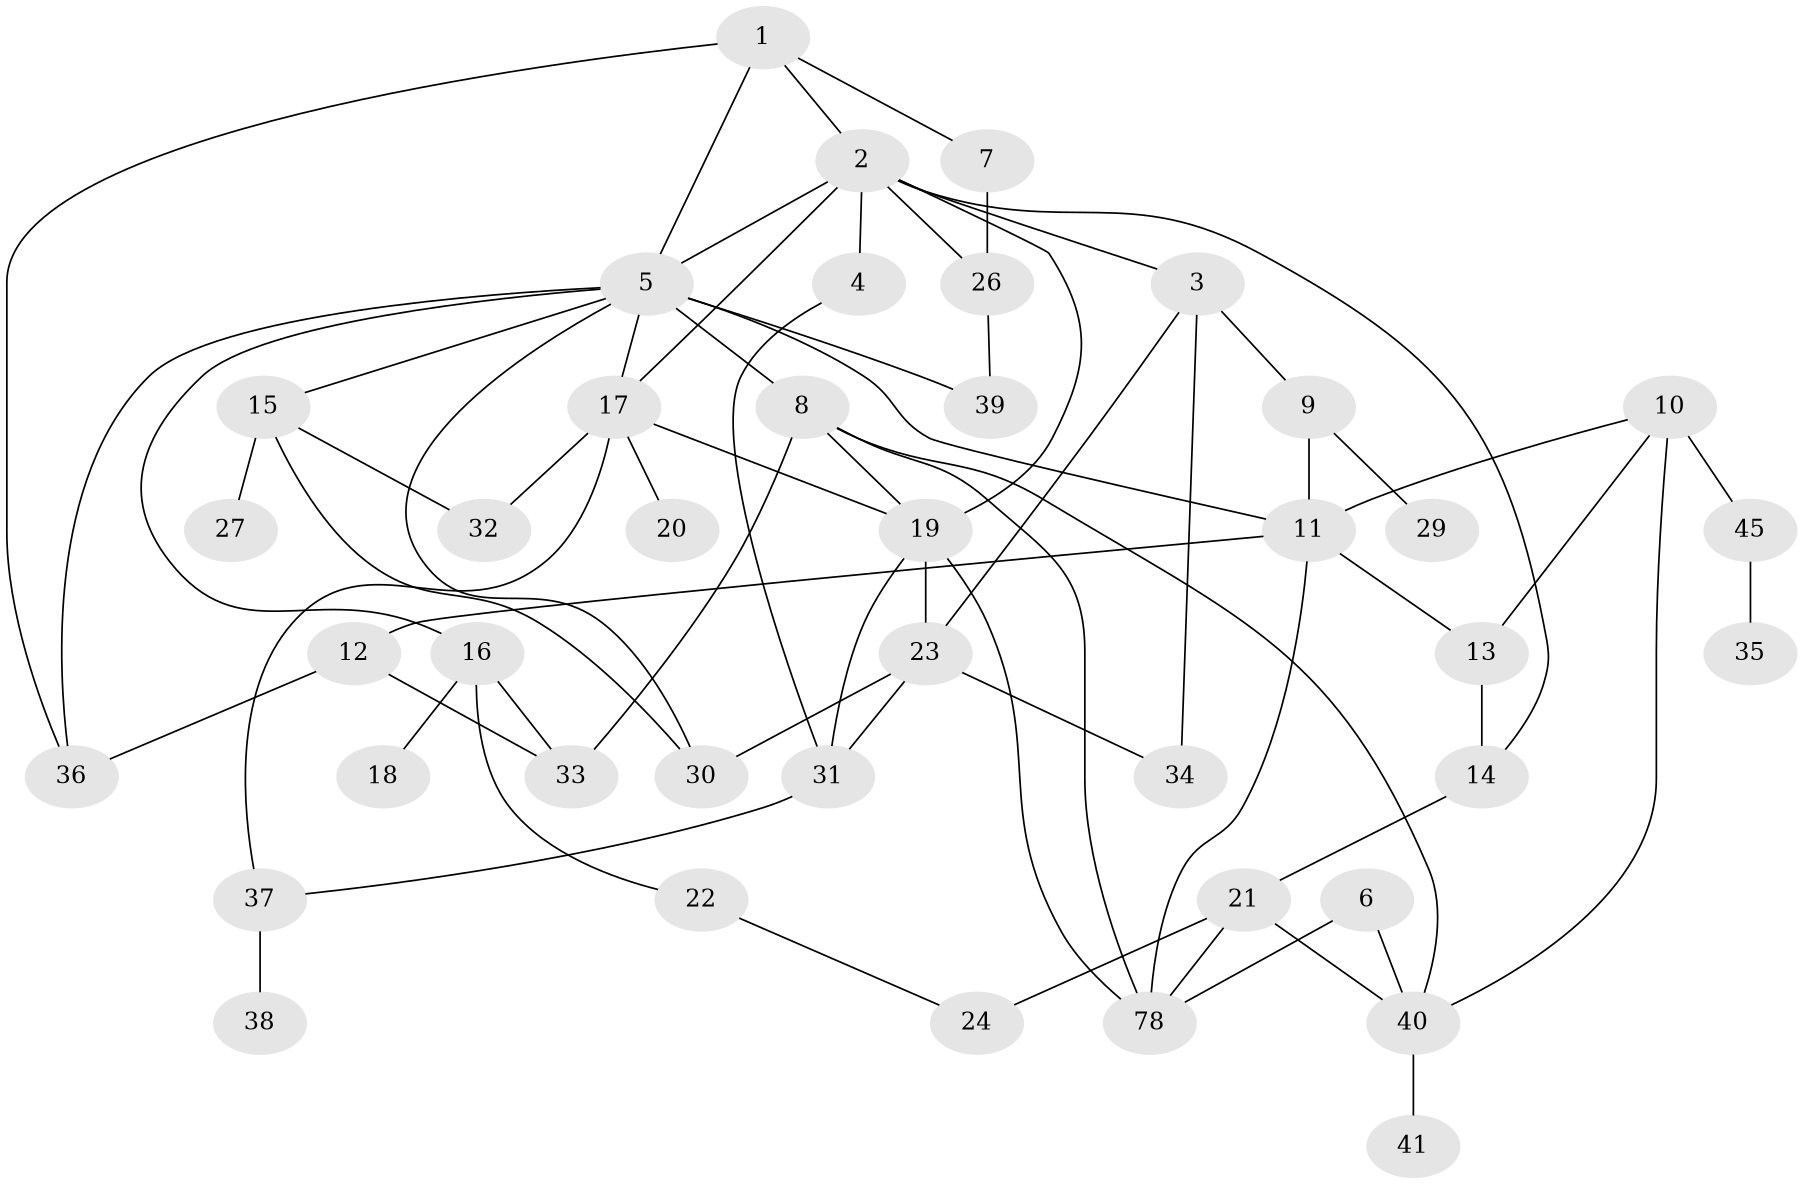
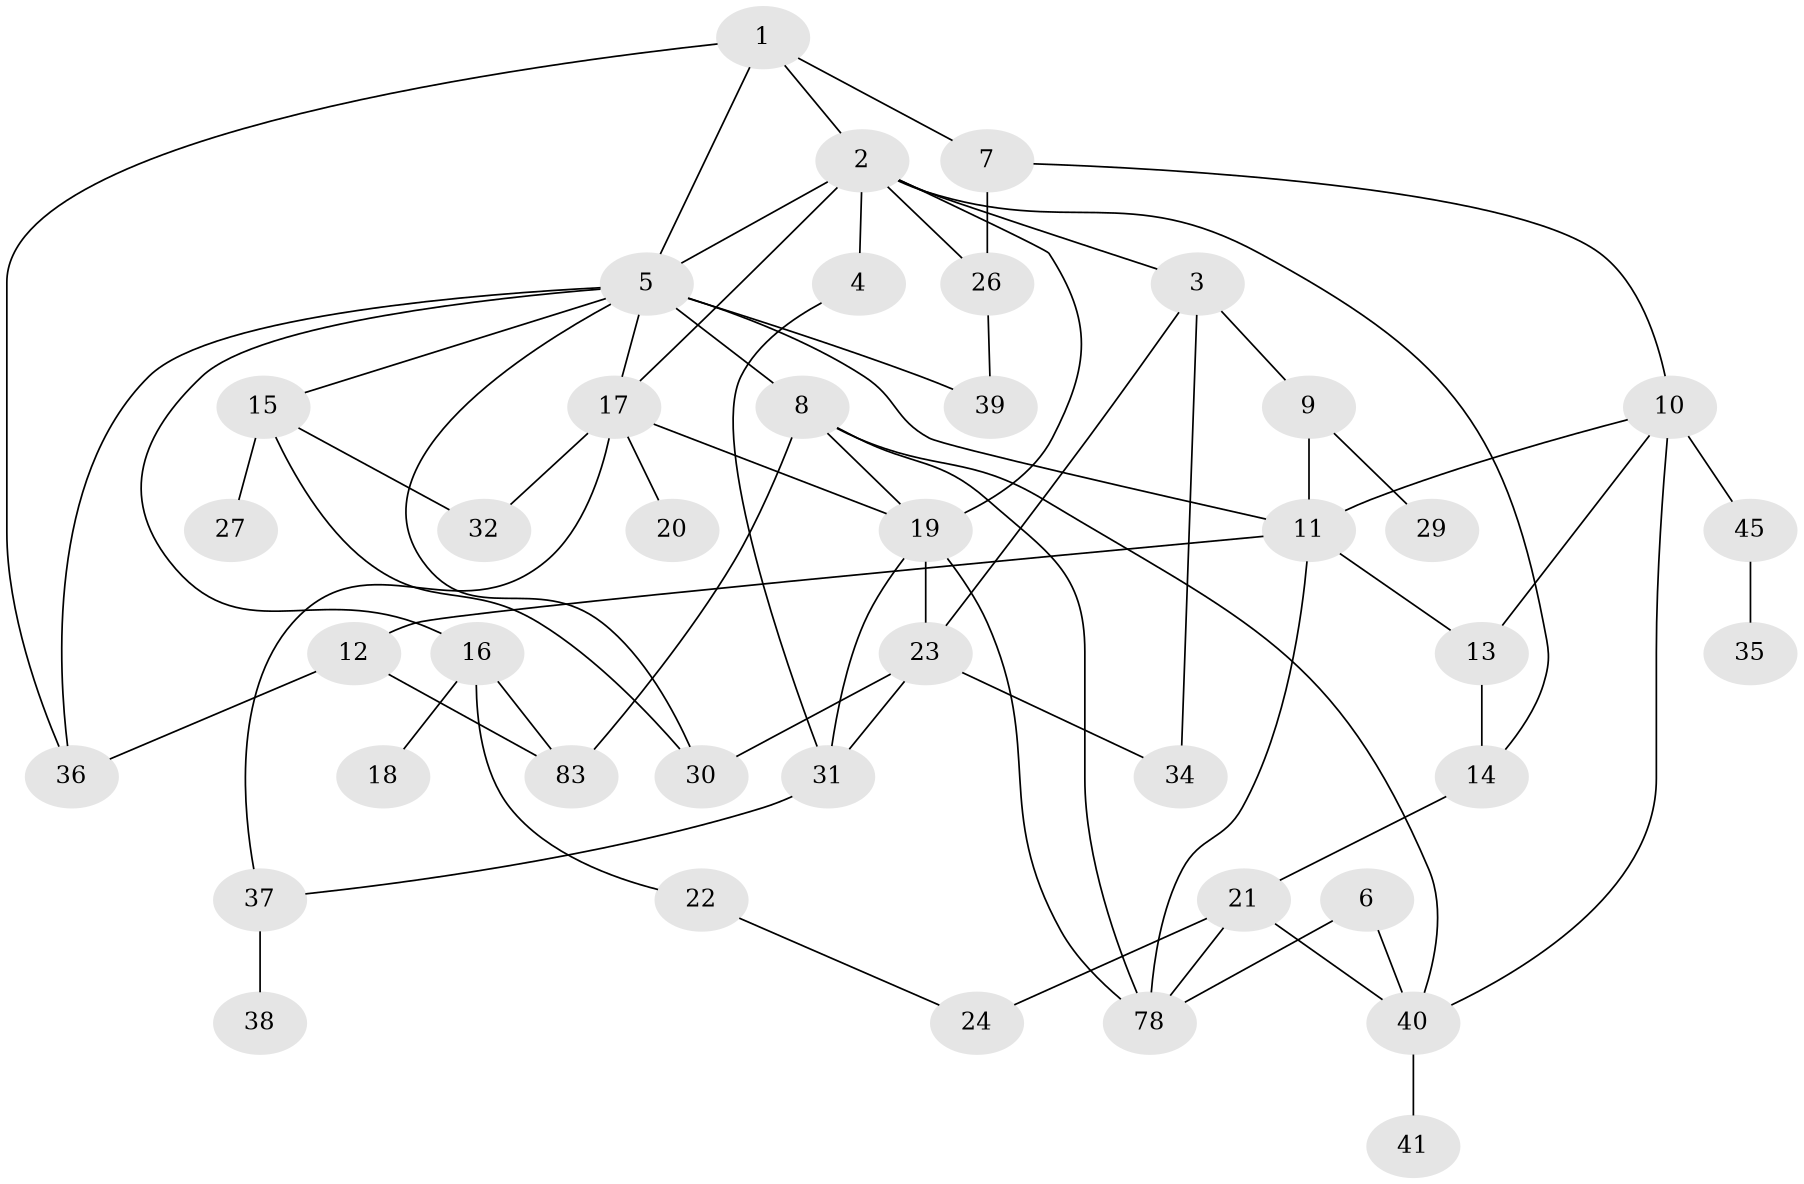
none -> (1392, 193)
(572, 777) -> (572, 777)
